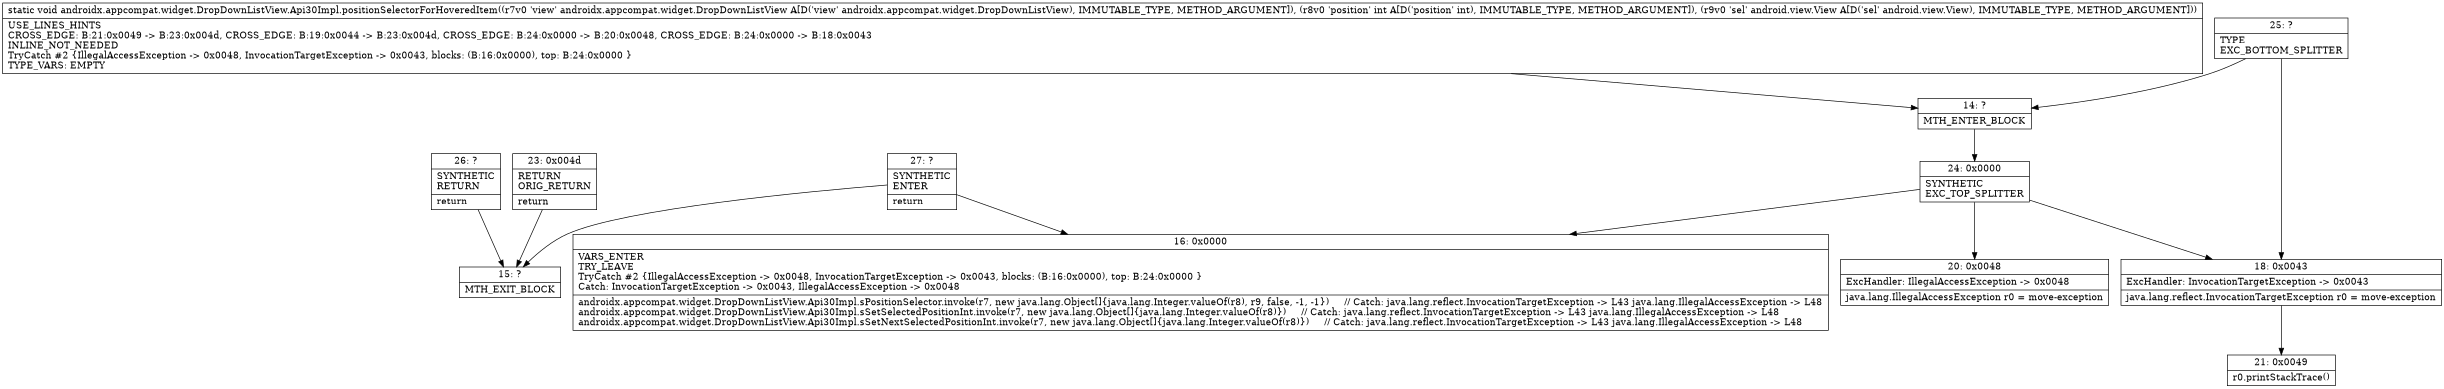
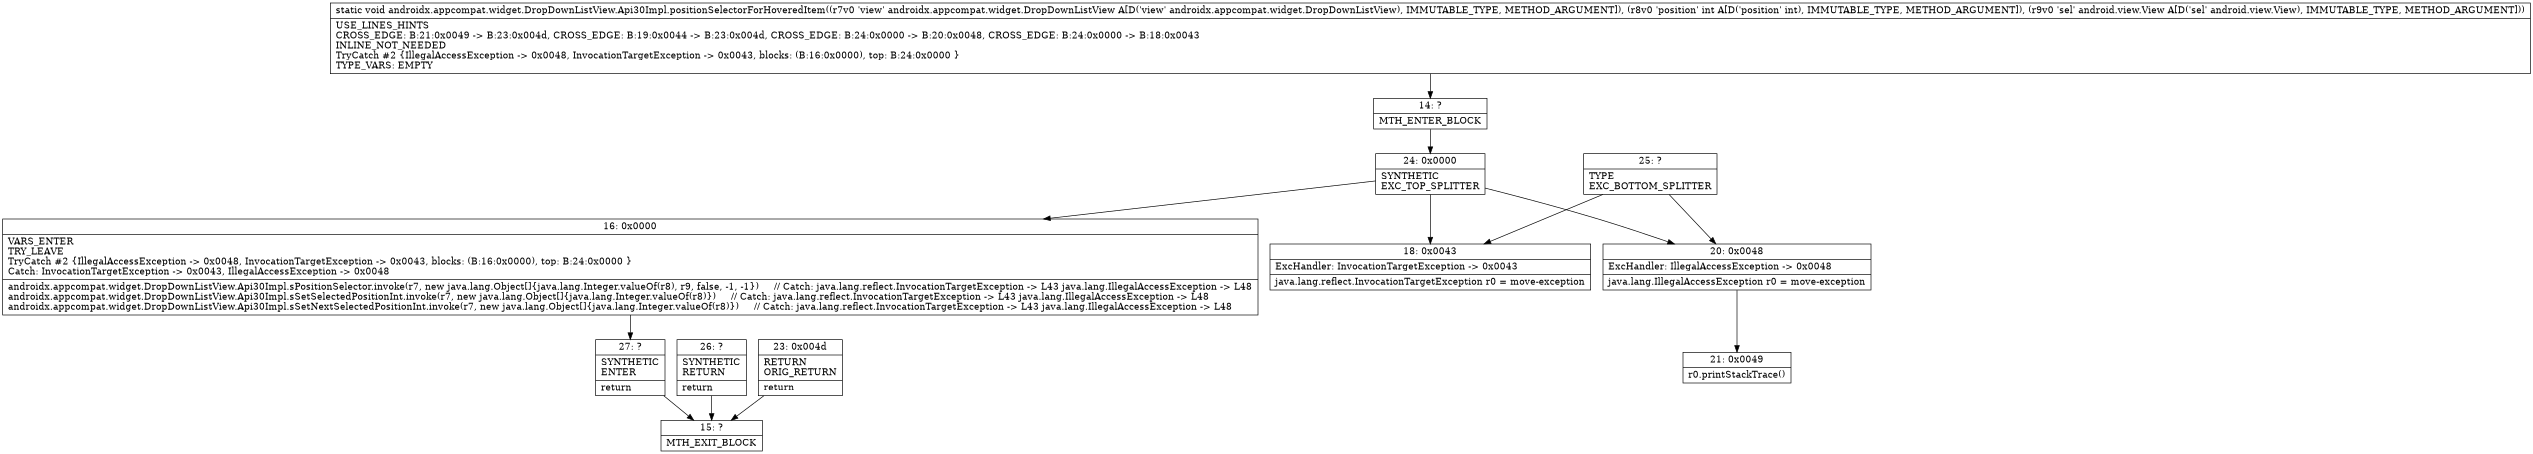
(2144, 91) -> (1690, 217)
(1009, 213) -> (630, 324)
(2281, 327) -> (1737, 318)
